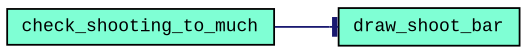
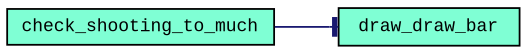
(429, 27) -> (429, 27)
